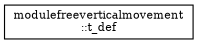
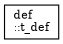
(99, 22) -> (32, 22)
